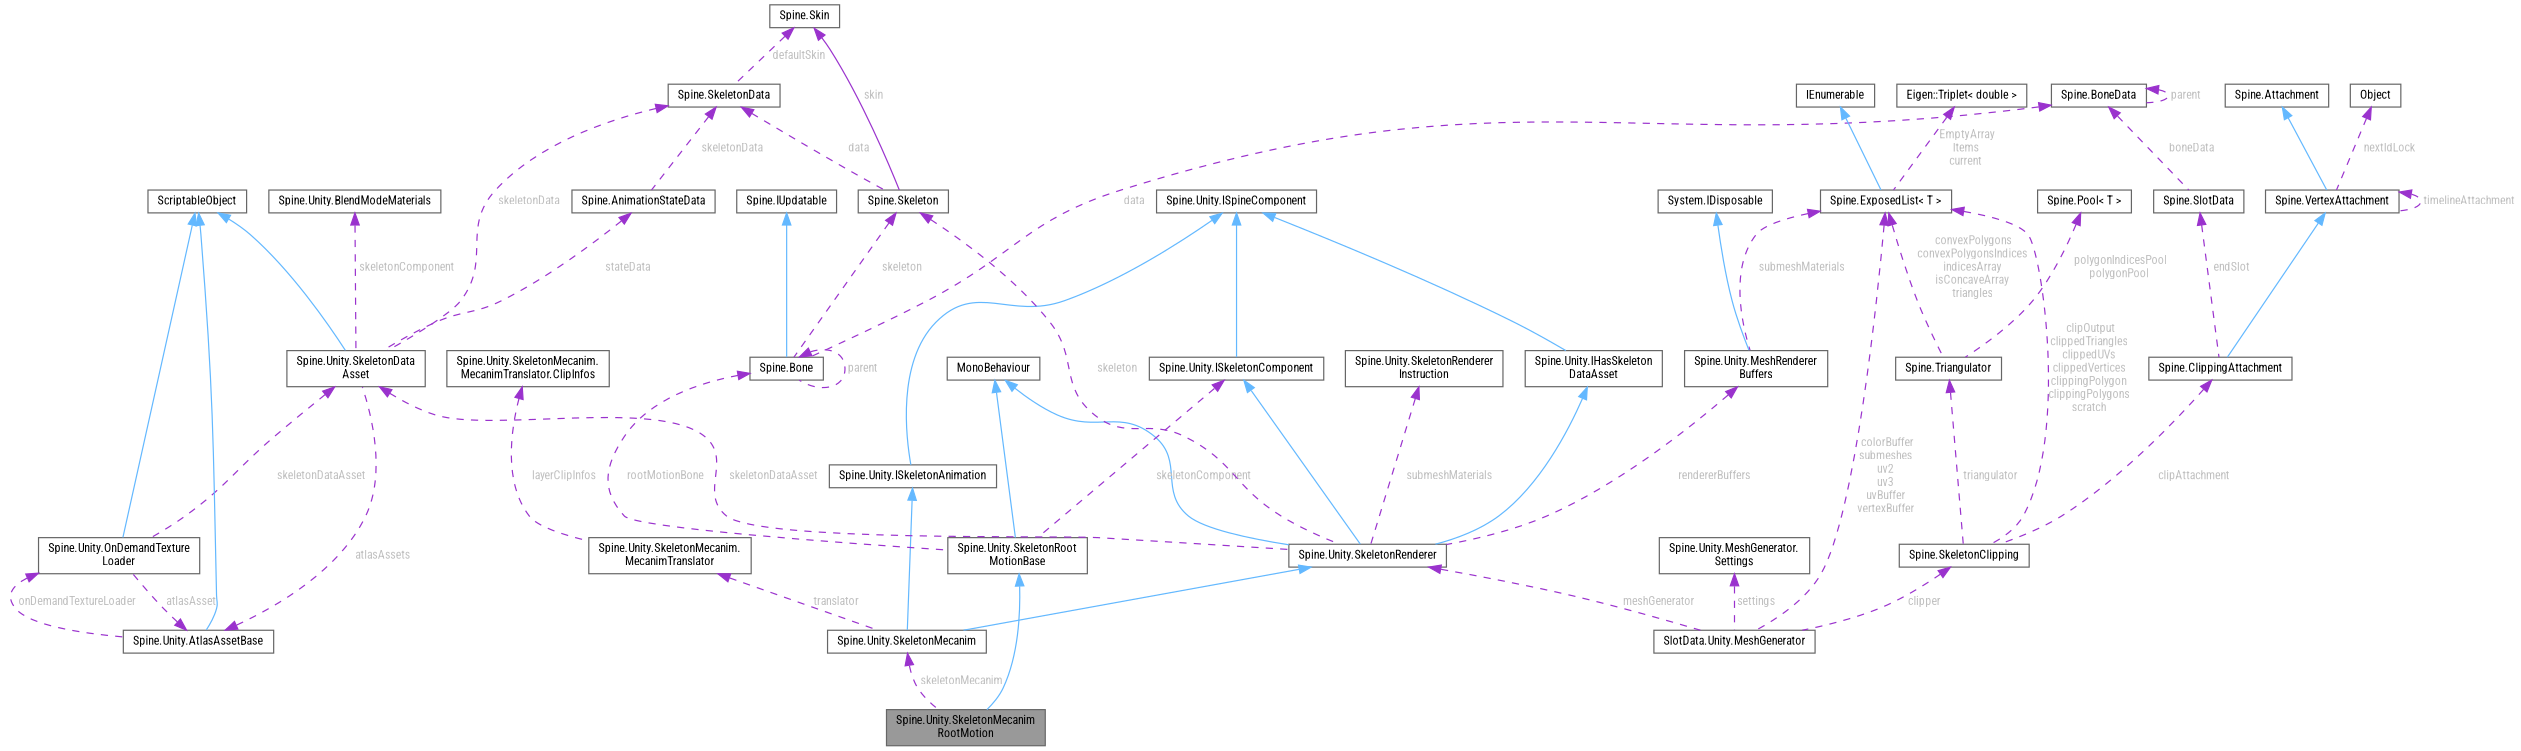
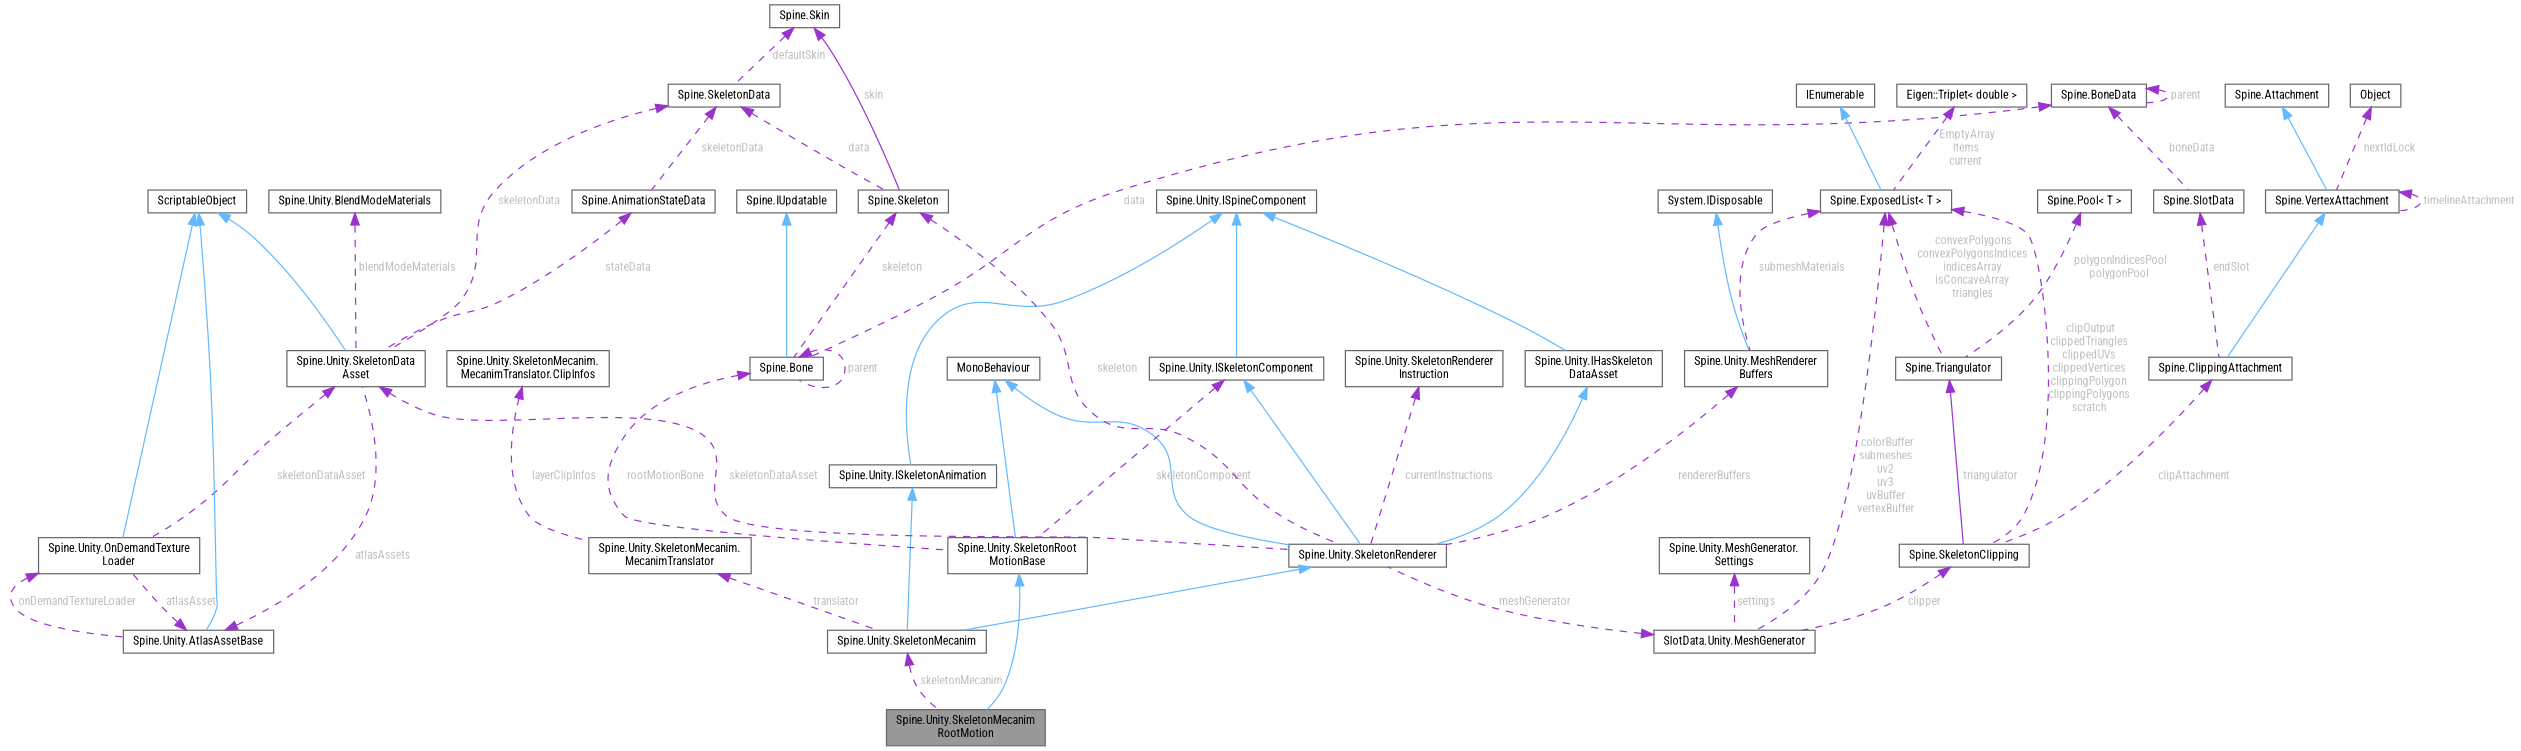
(406, 268) -> (406, 268)
(1957, 468) -> (1957, 468)
(1448, 476) -> (1448, 476)
(1572, 596) -> (1512, 612)
